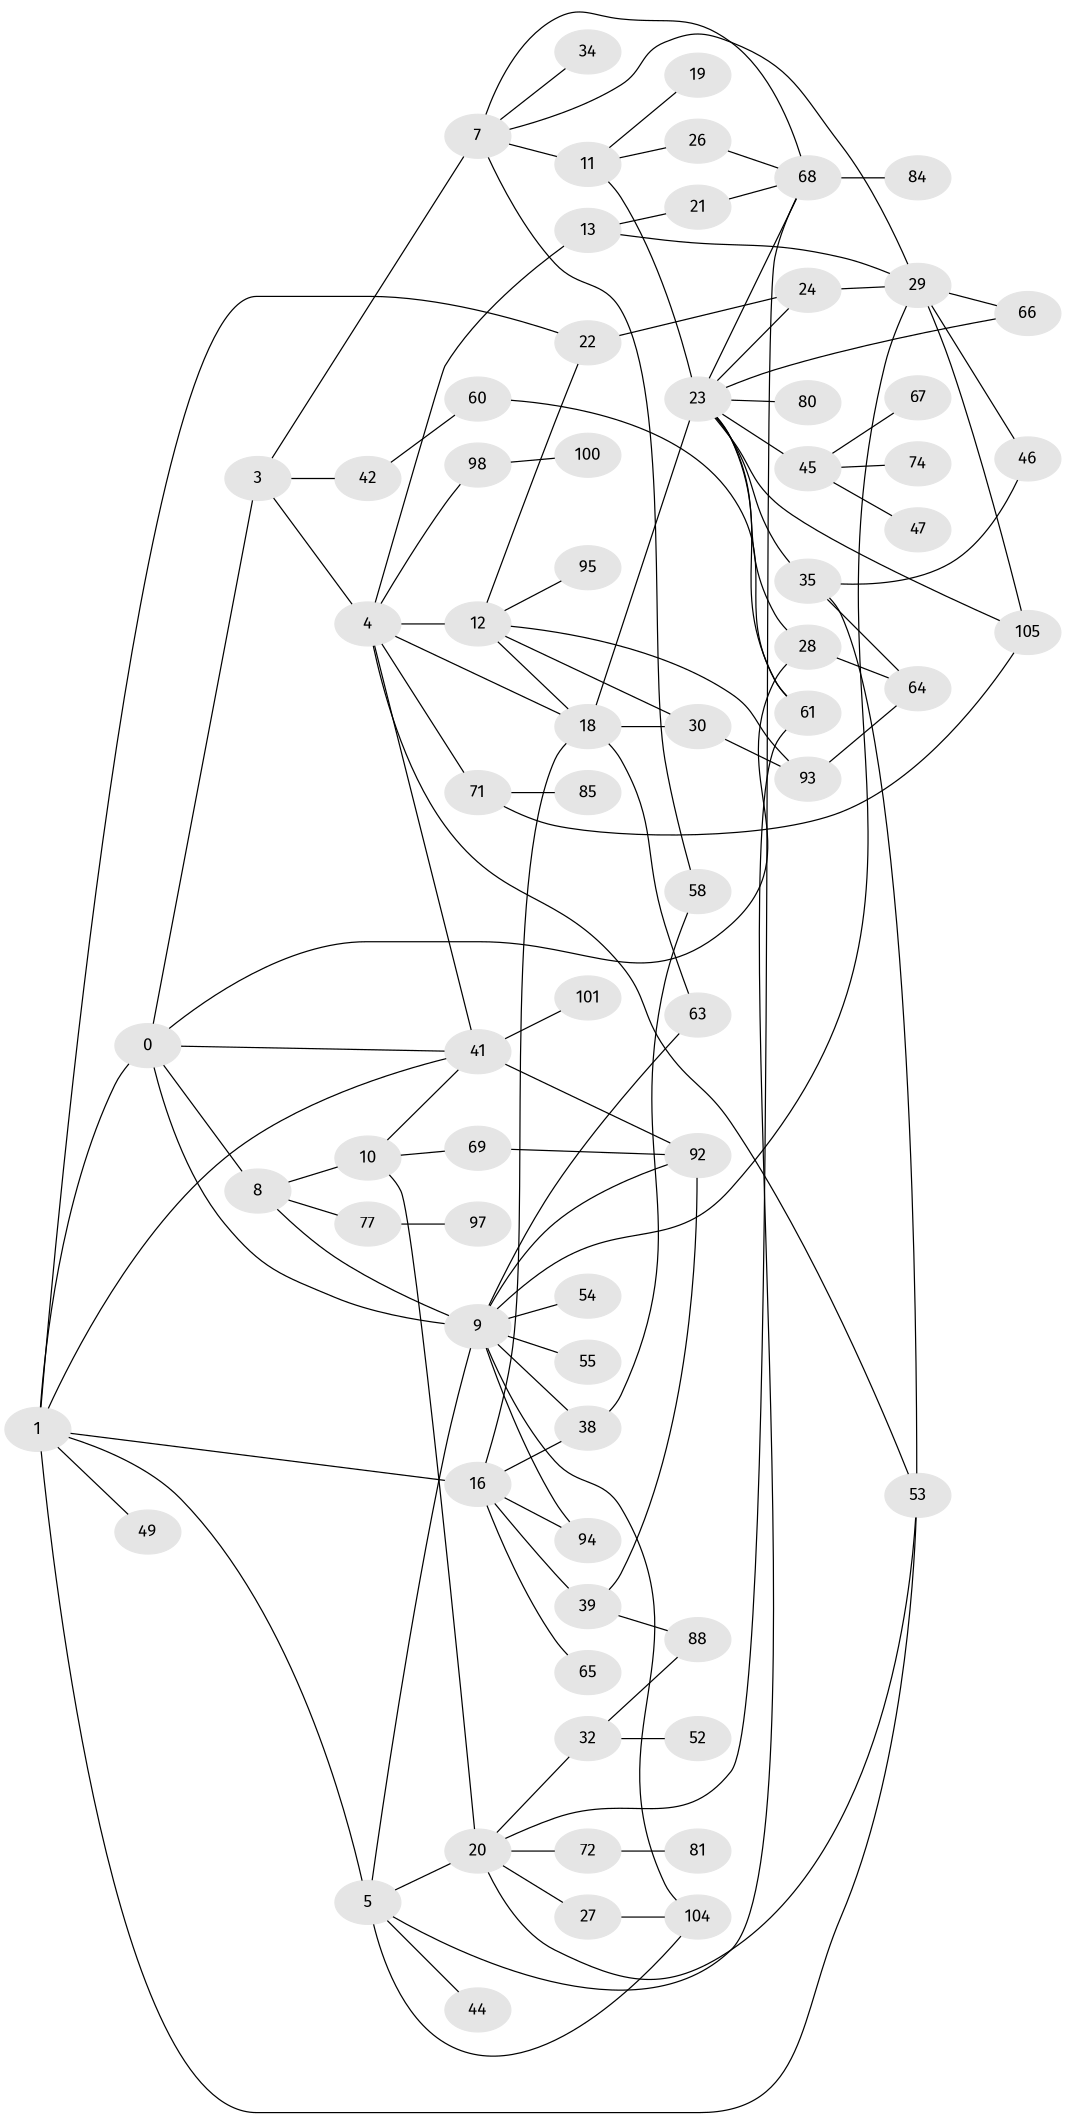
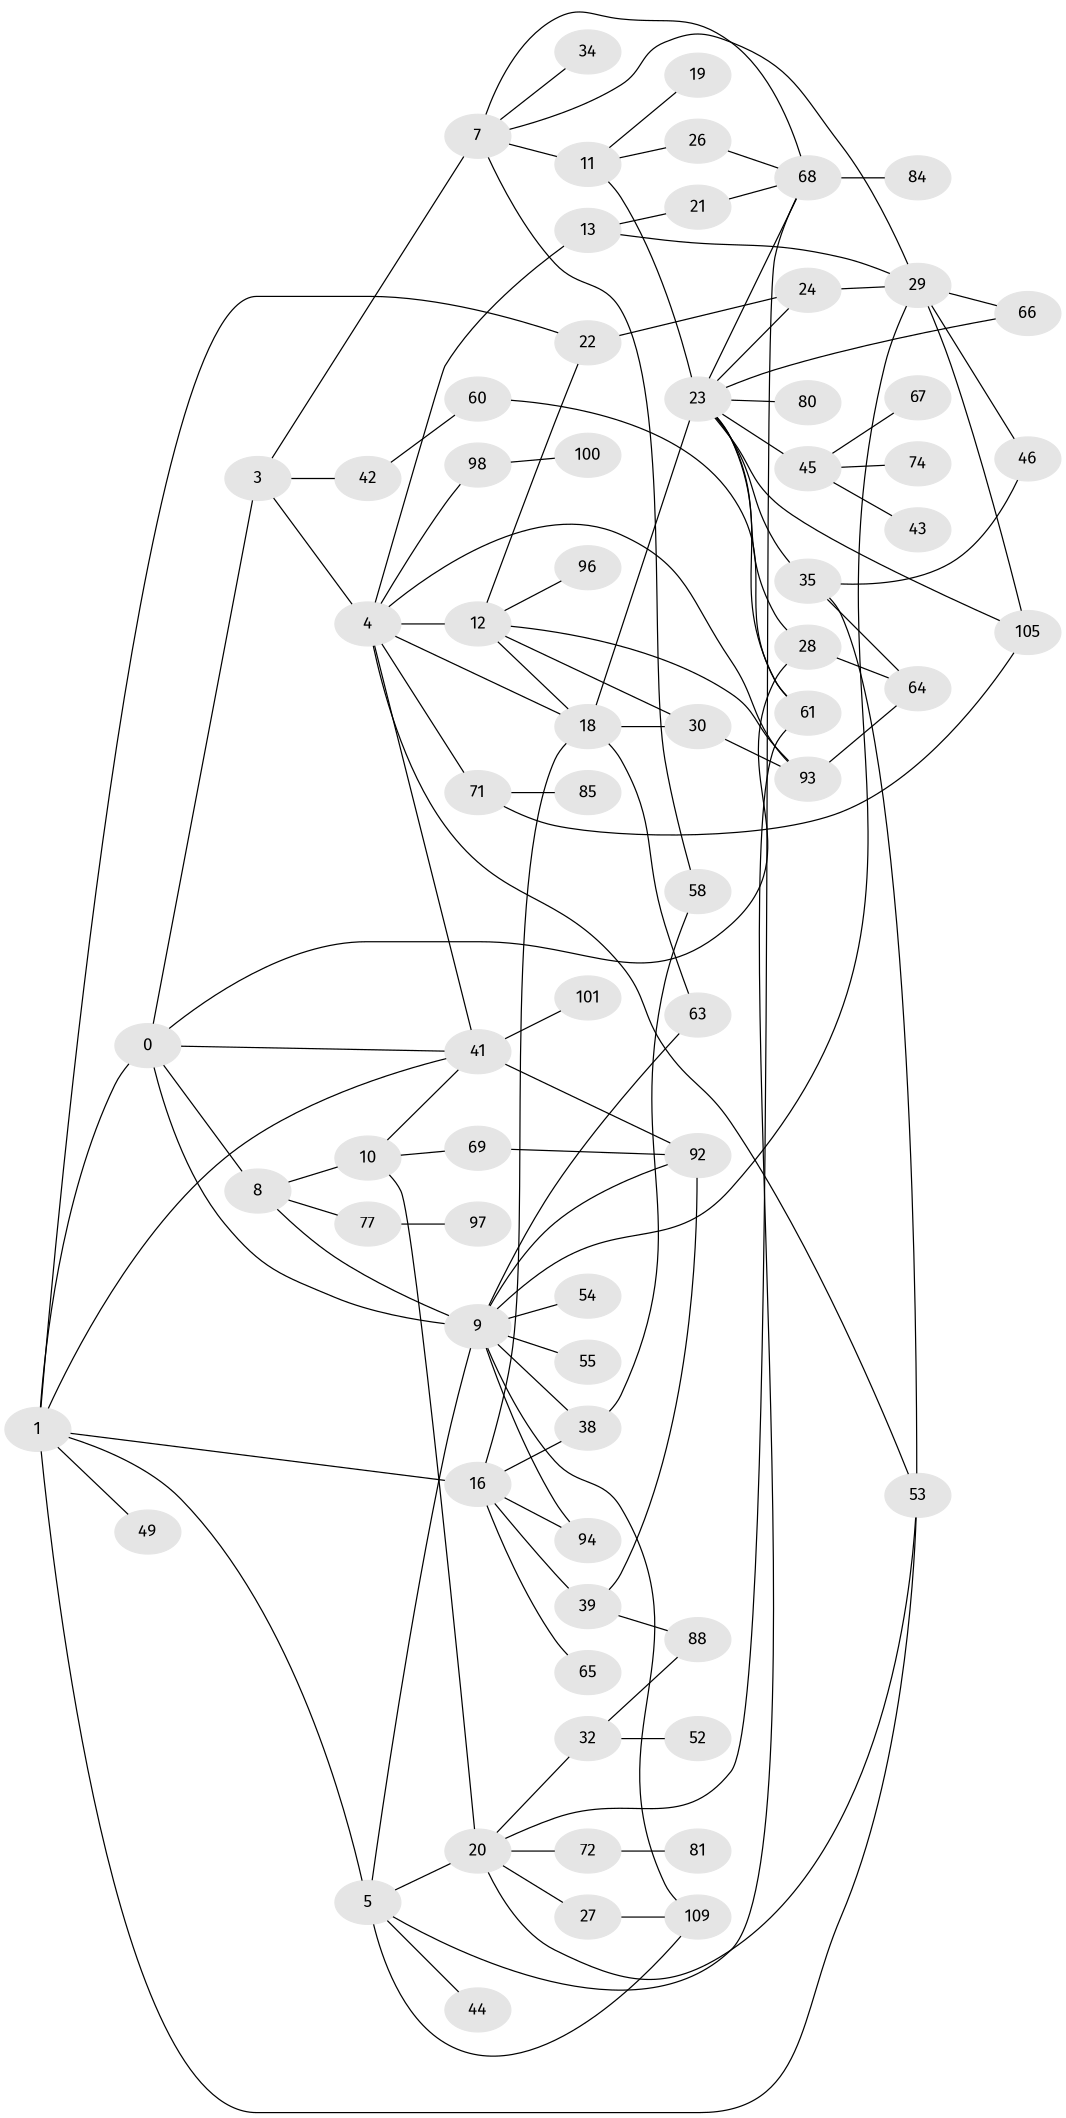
(918, 530) -> (918, 530)
none -> (635, 542)
(588, 568) -> (588, 568)
(698, 1917) -> (698, 1917)
